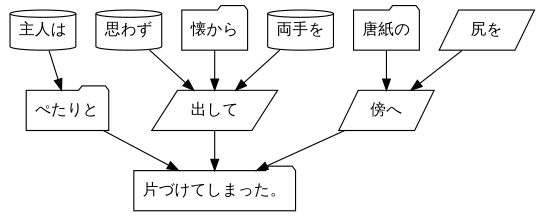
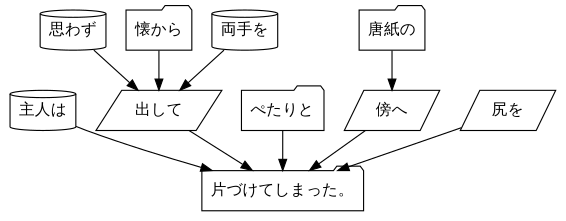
(54, 65) -> (138, 148)
(441, 67) -> (405, 147)
